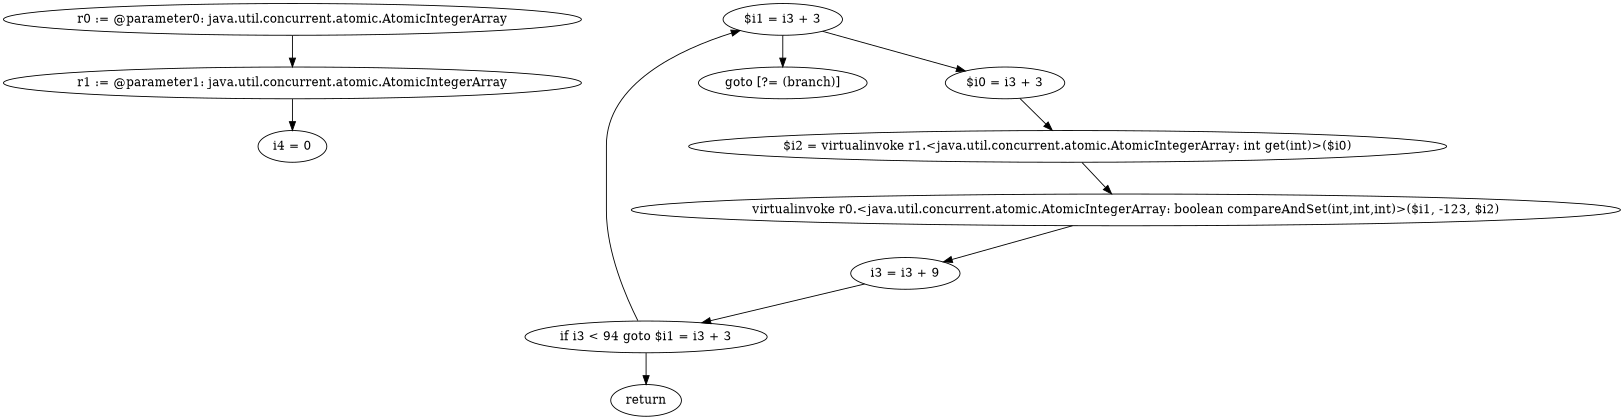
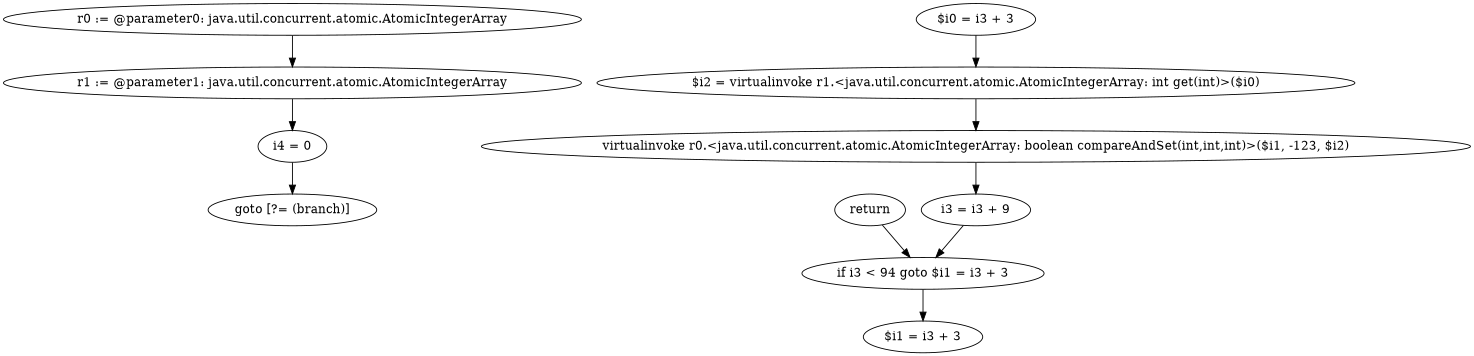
(783, 47) -> (292, 174)
(890, 50) -> none
(646, 364) -> (893, 238)
